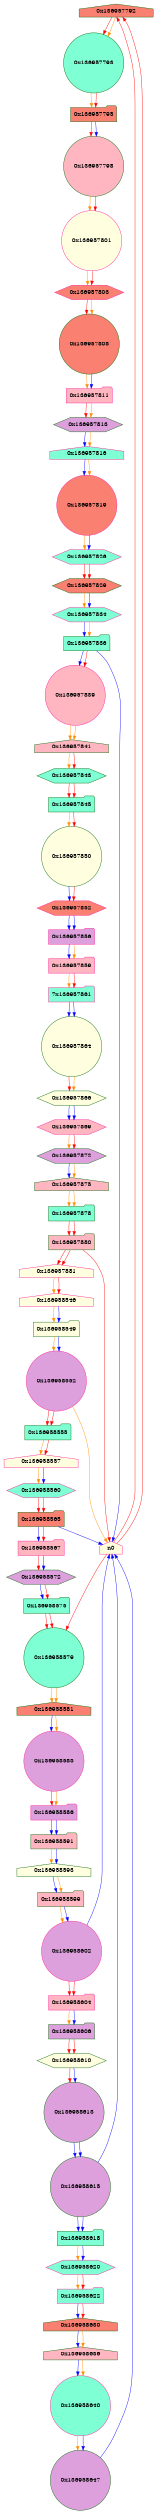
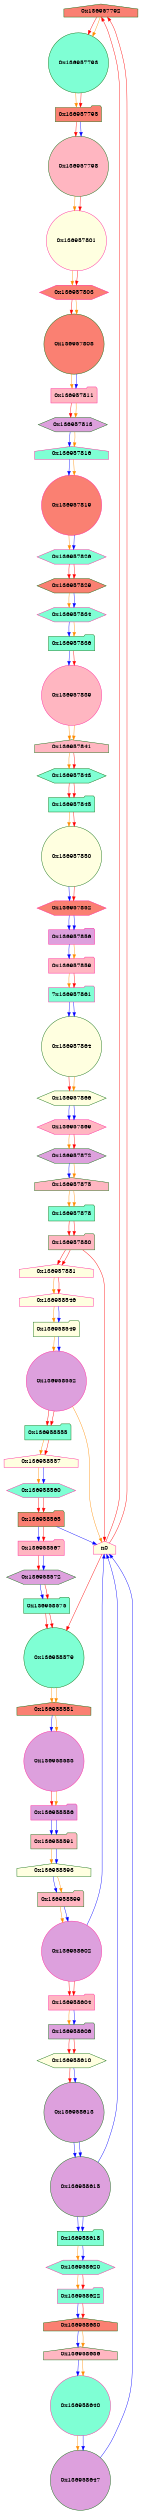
(120, 1091) -> none
